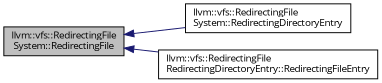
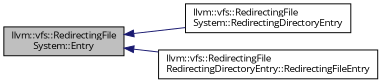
(64, 41) -> (64, 41)
